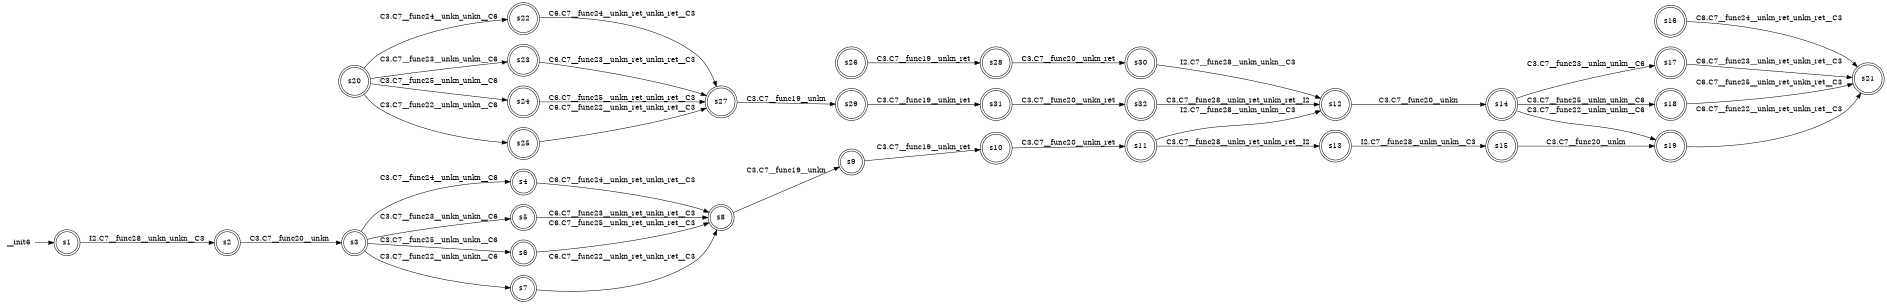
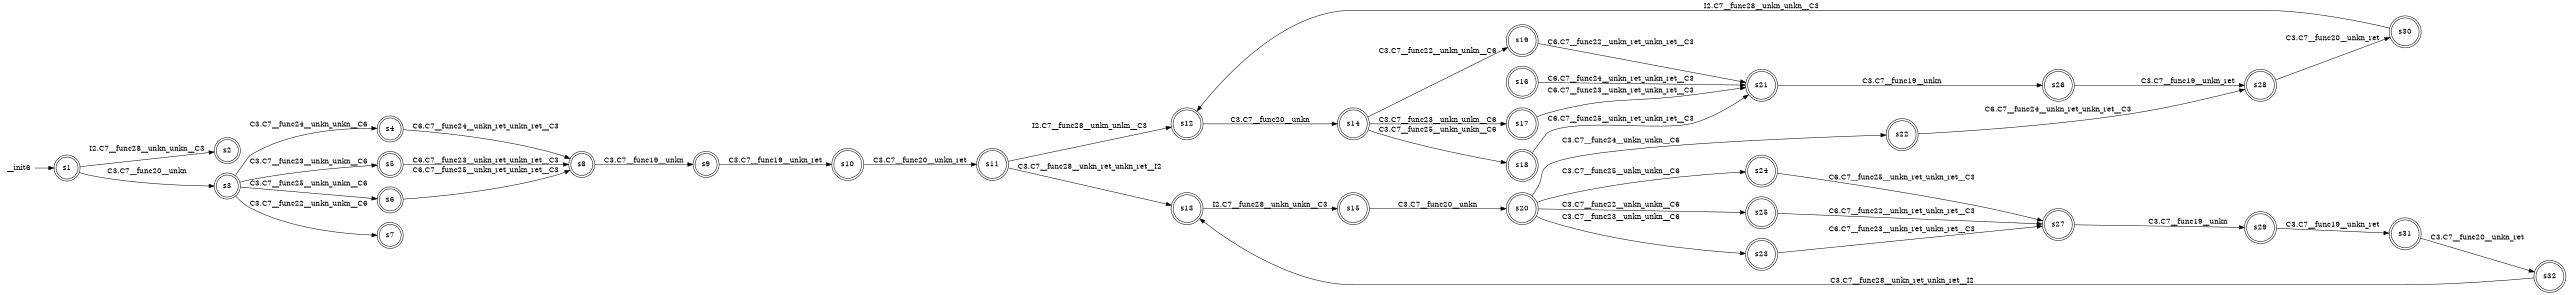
(637, 27) -> (2080, 120)
none -> (1907, 85)
(1236, 104) -> (1861, 285)
(1584, 146) -> (1435, 209)
(288, 243) -> (144, 183)
(635, 285) -> none
